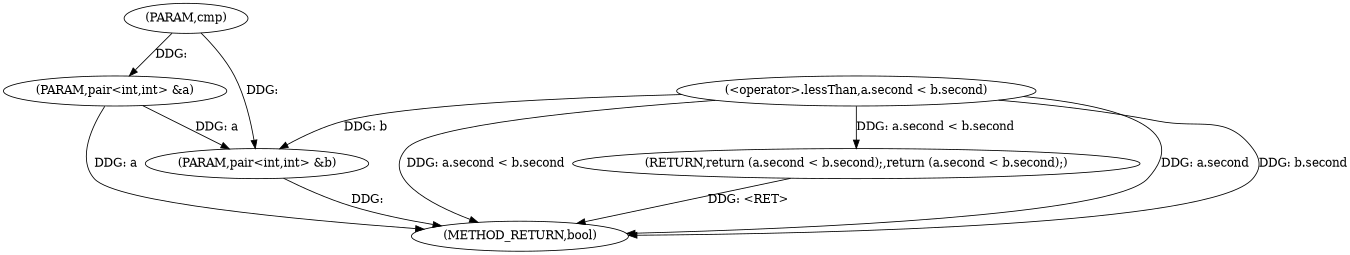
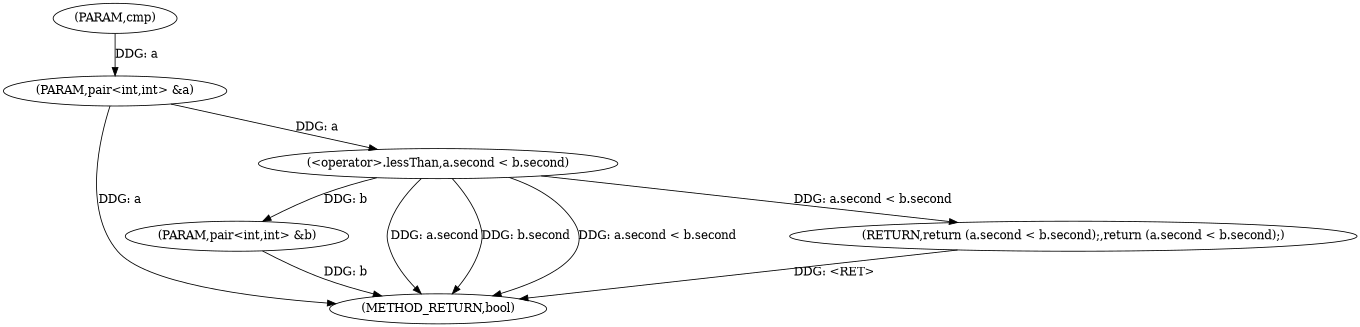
(173, 55) -> (137, 55)
(237, 82) -> none
(182, 125) -> (270, 126)
(369, 200) -> (345, 273)
